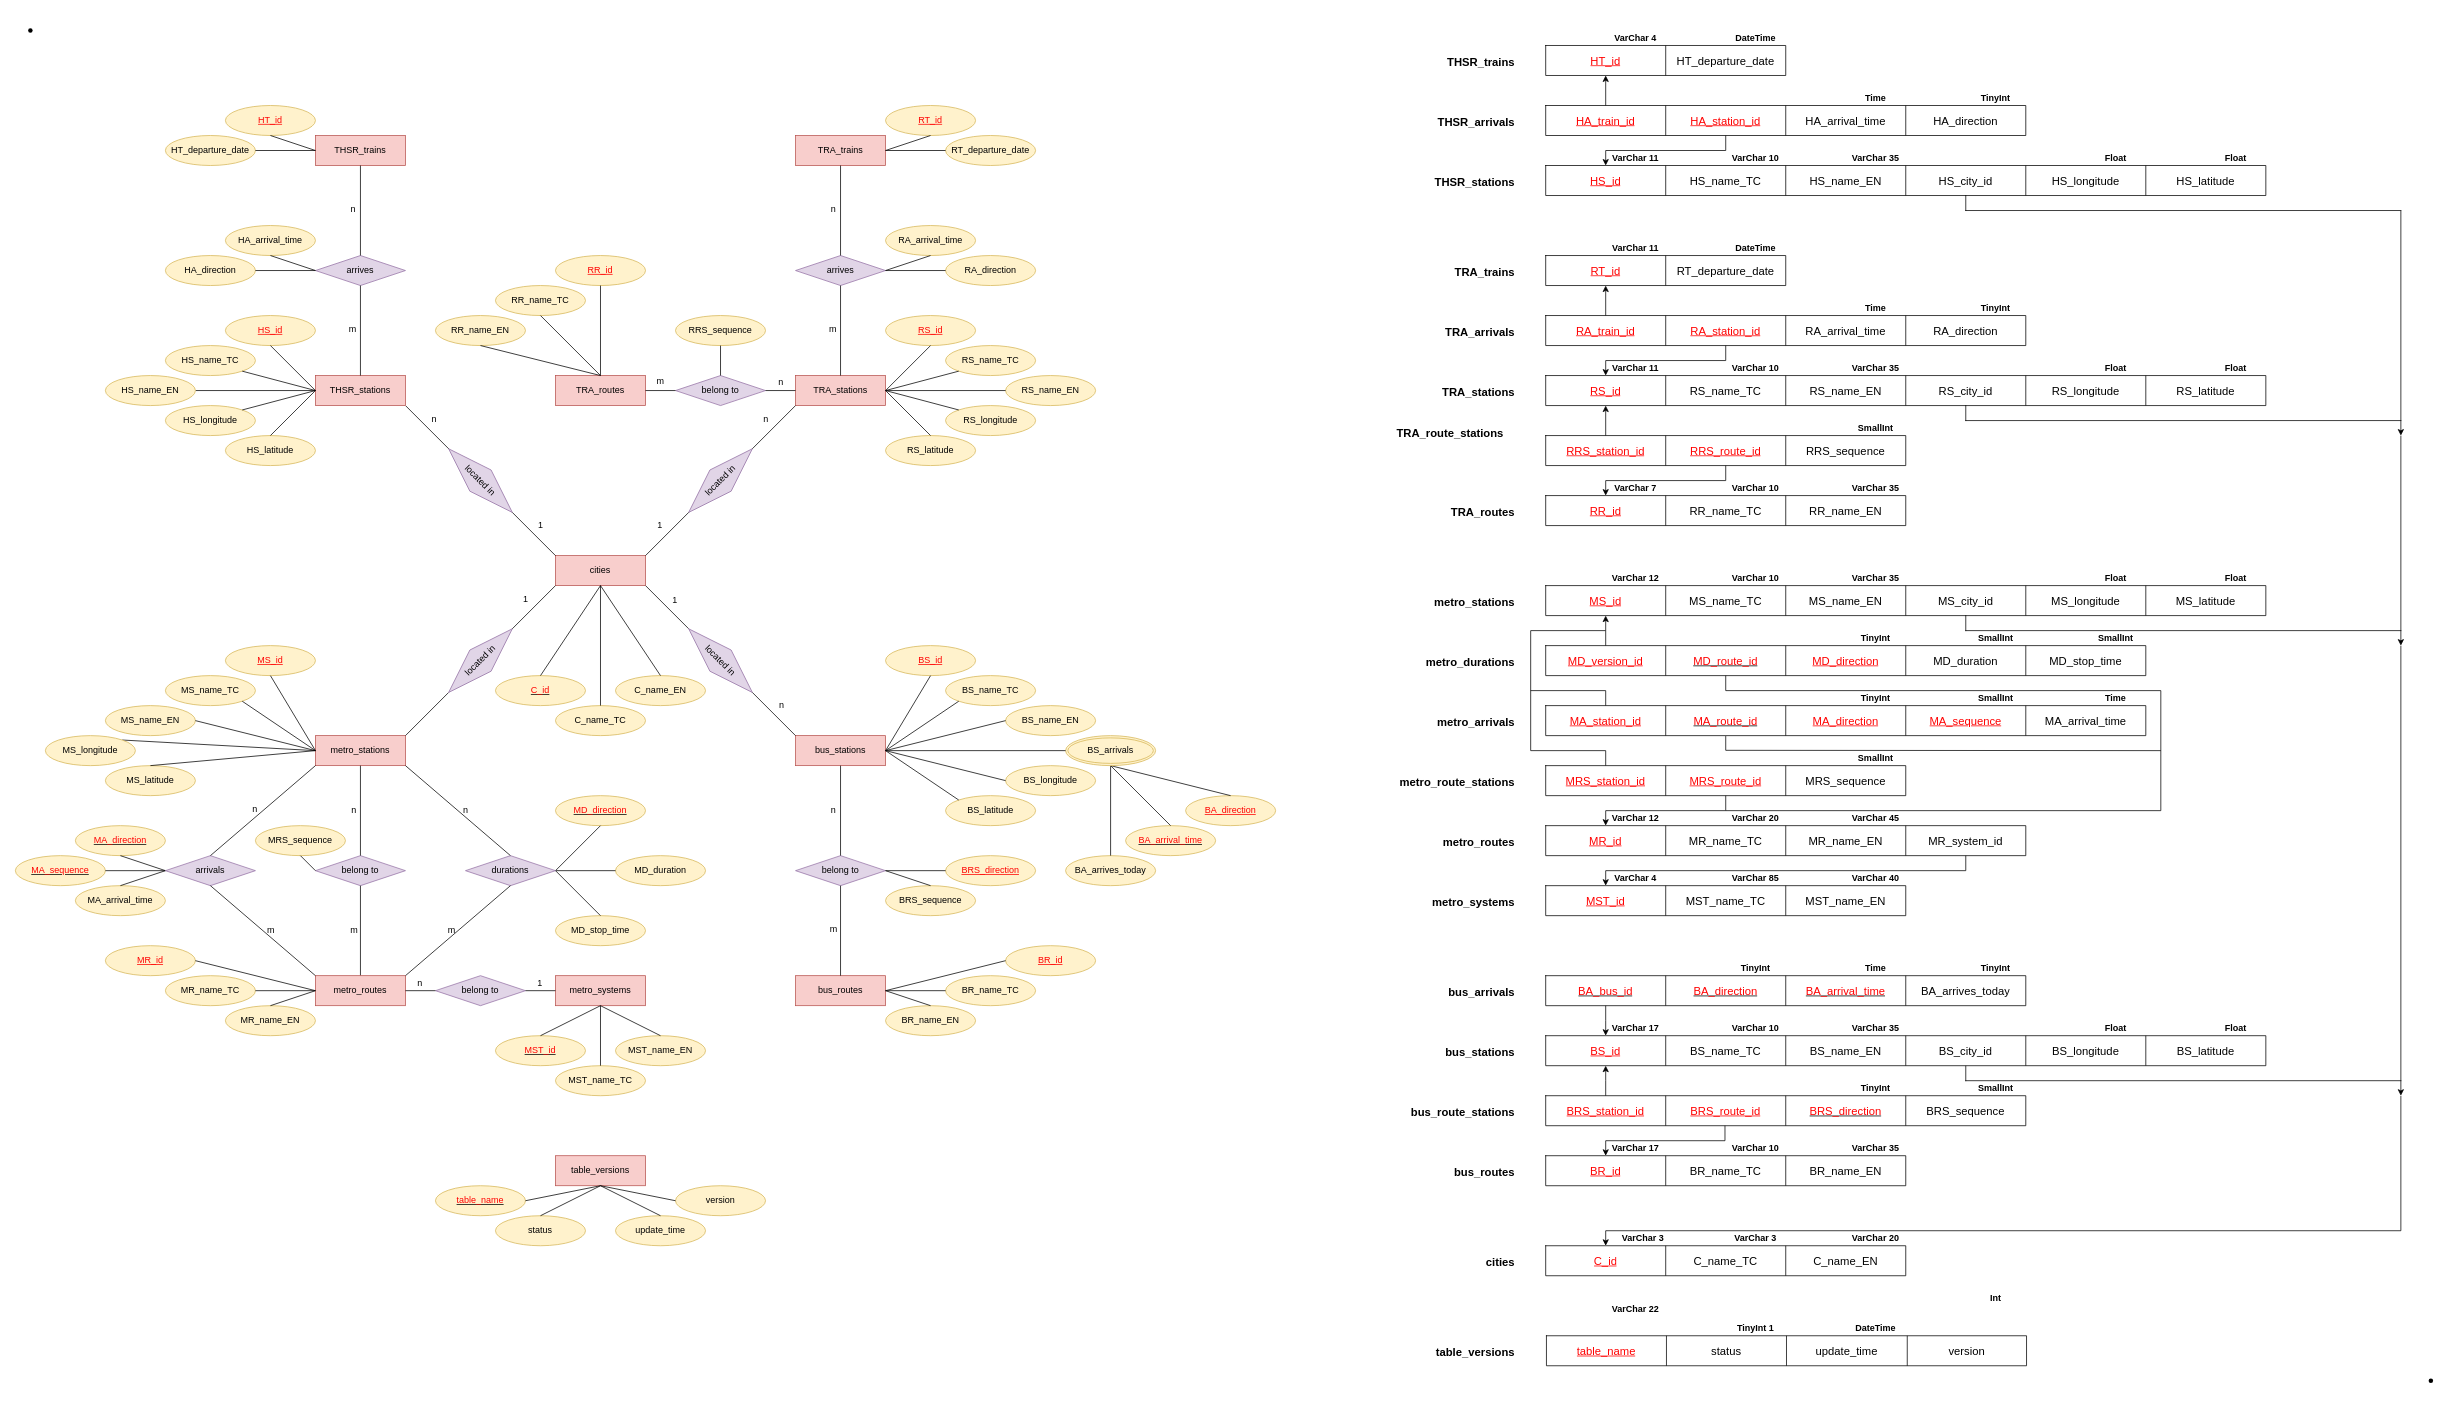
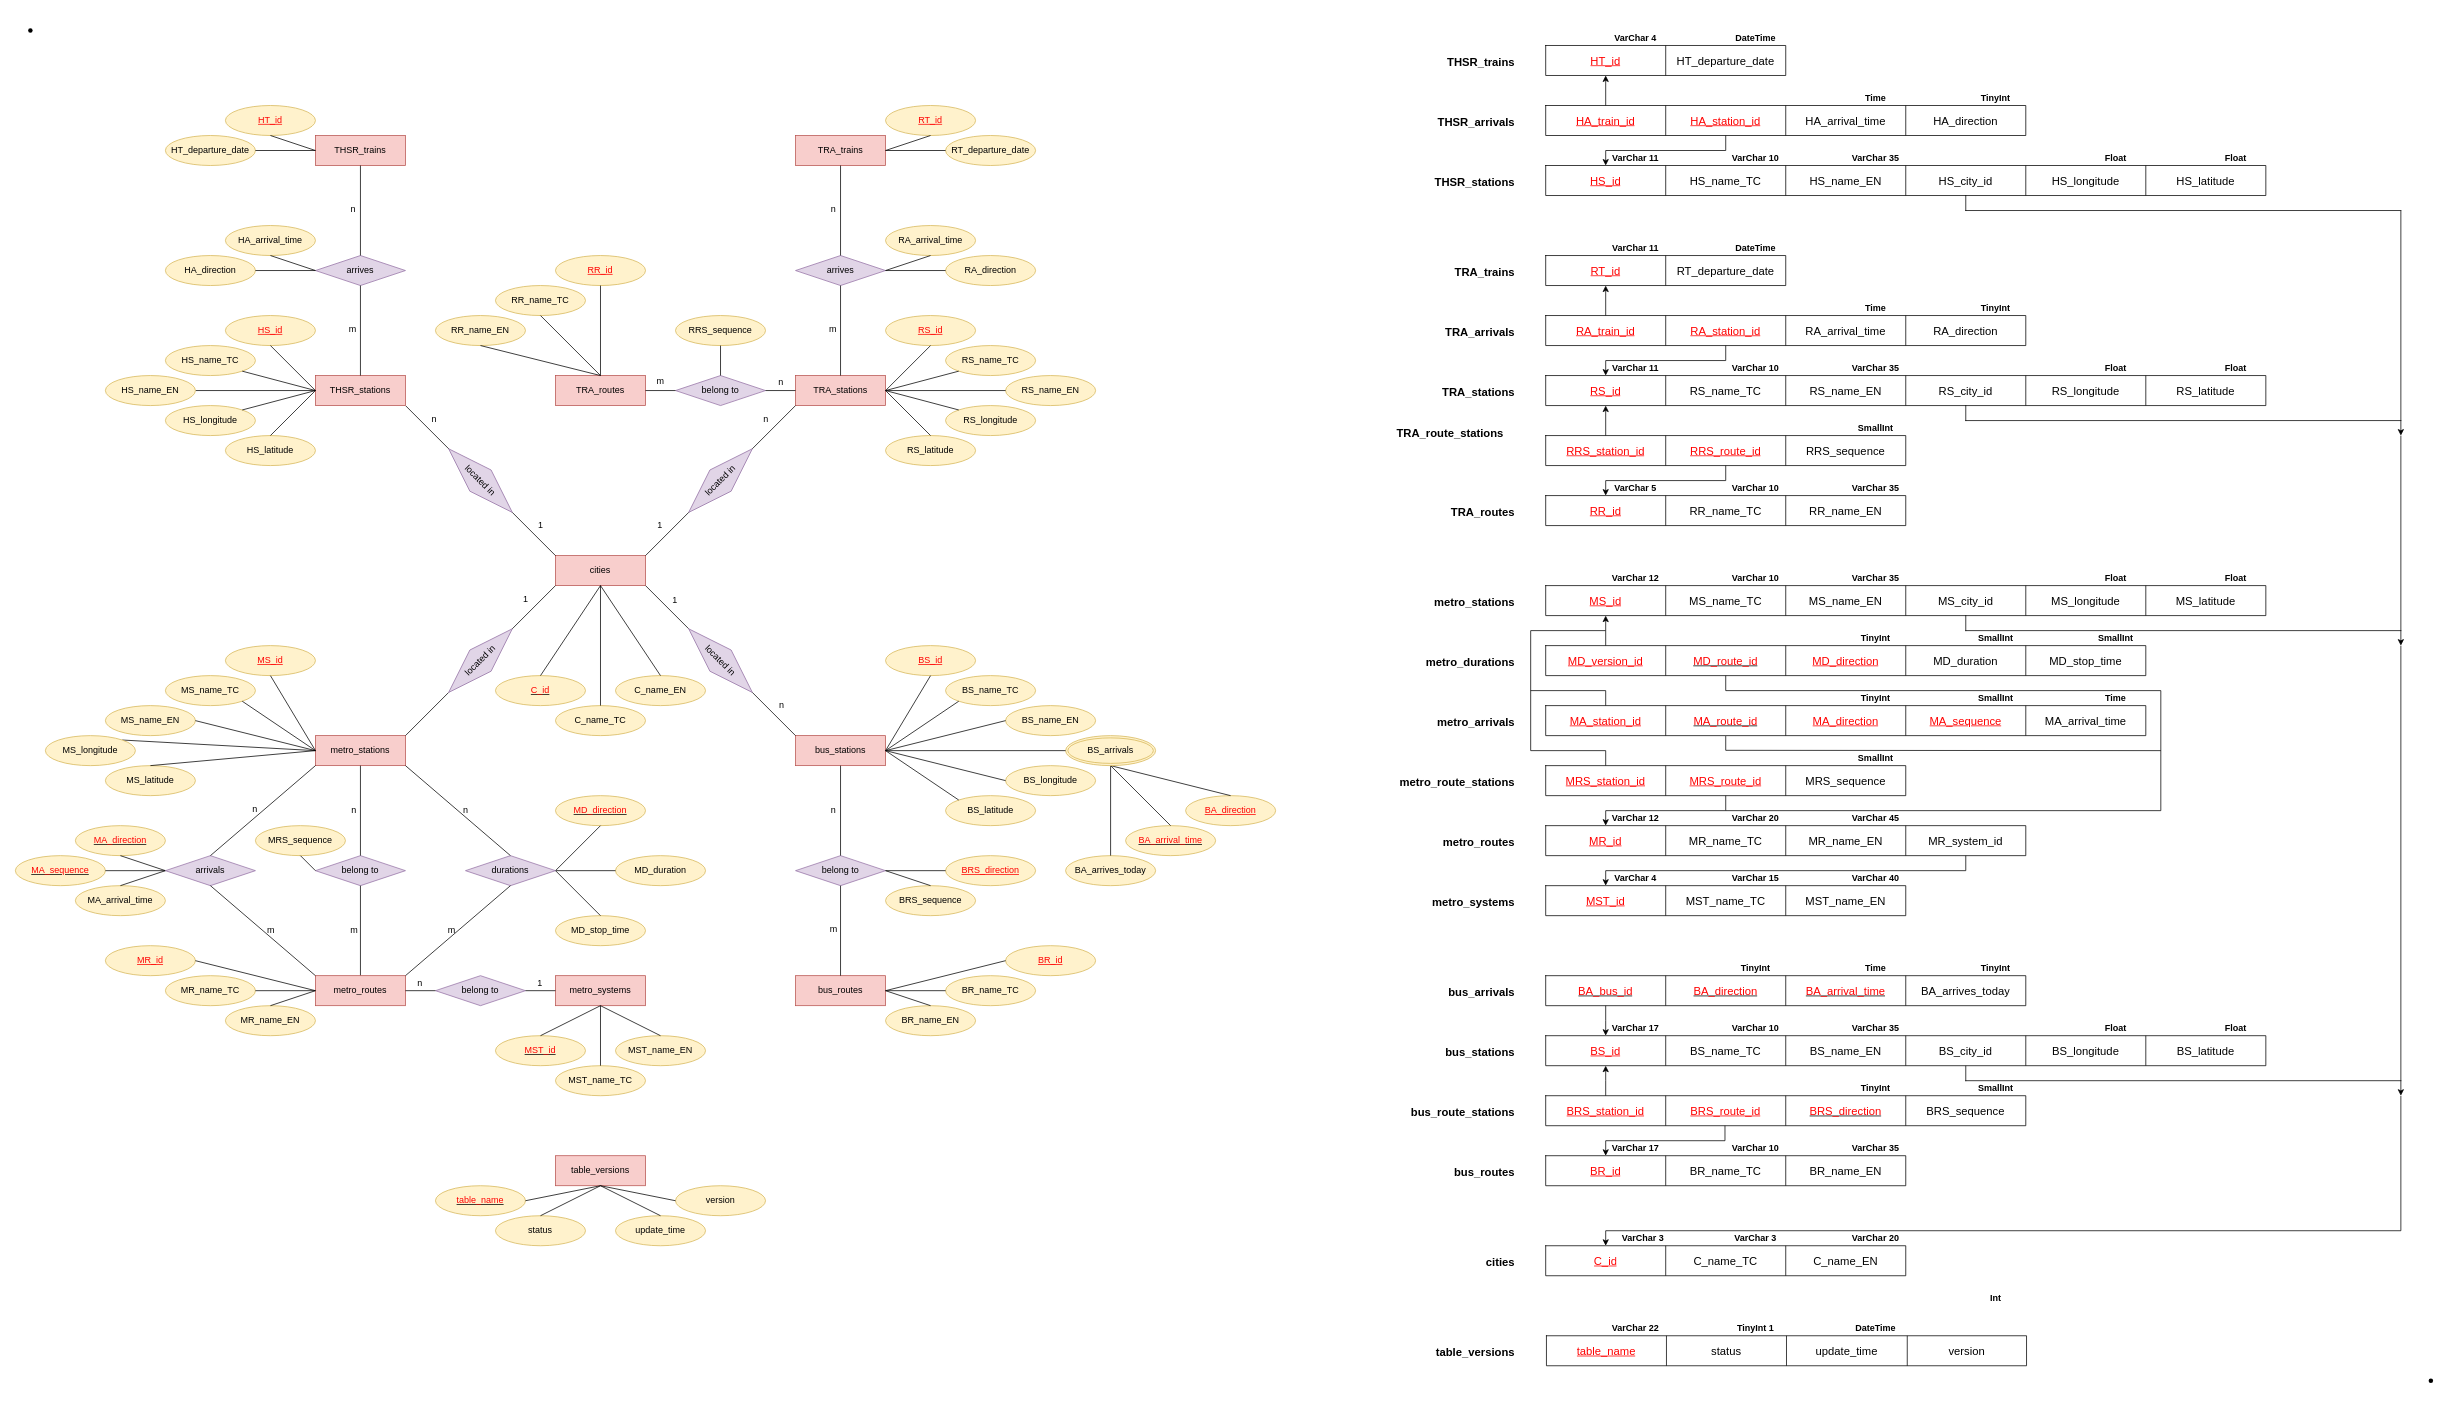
(1635, 488) -> (1635, 488)
(1755, 878) -> (1755, 878)
(1635, 1309) -> (1635, 1328)
